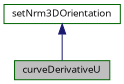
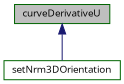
(62, 47) -> (62, 47)
